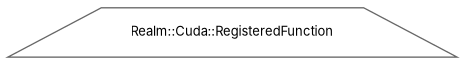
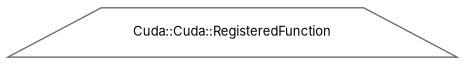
(232, 32) -> (232, 32)
